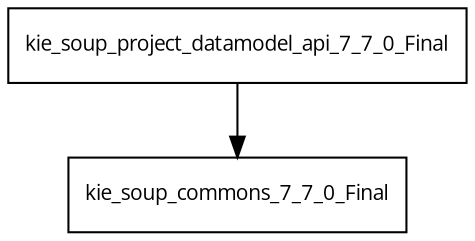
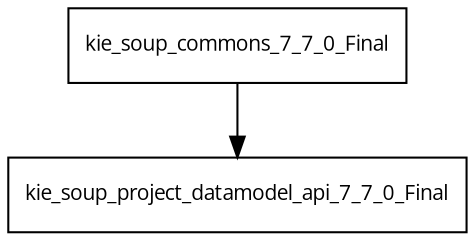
(237, 110) -> (237, 110)
